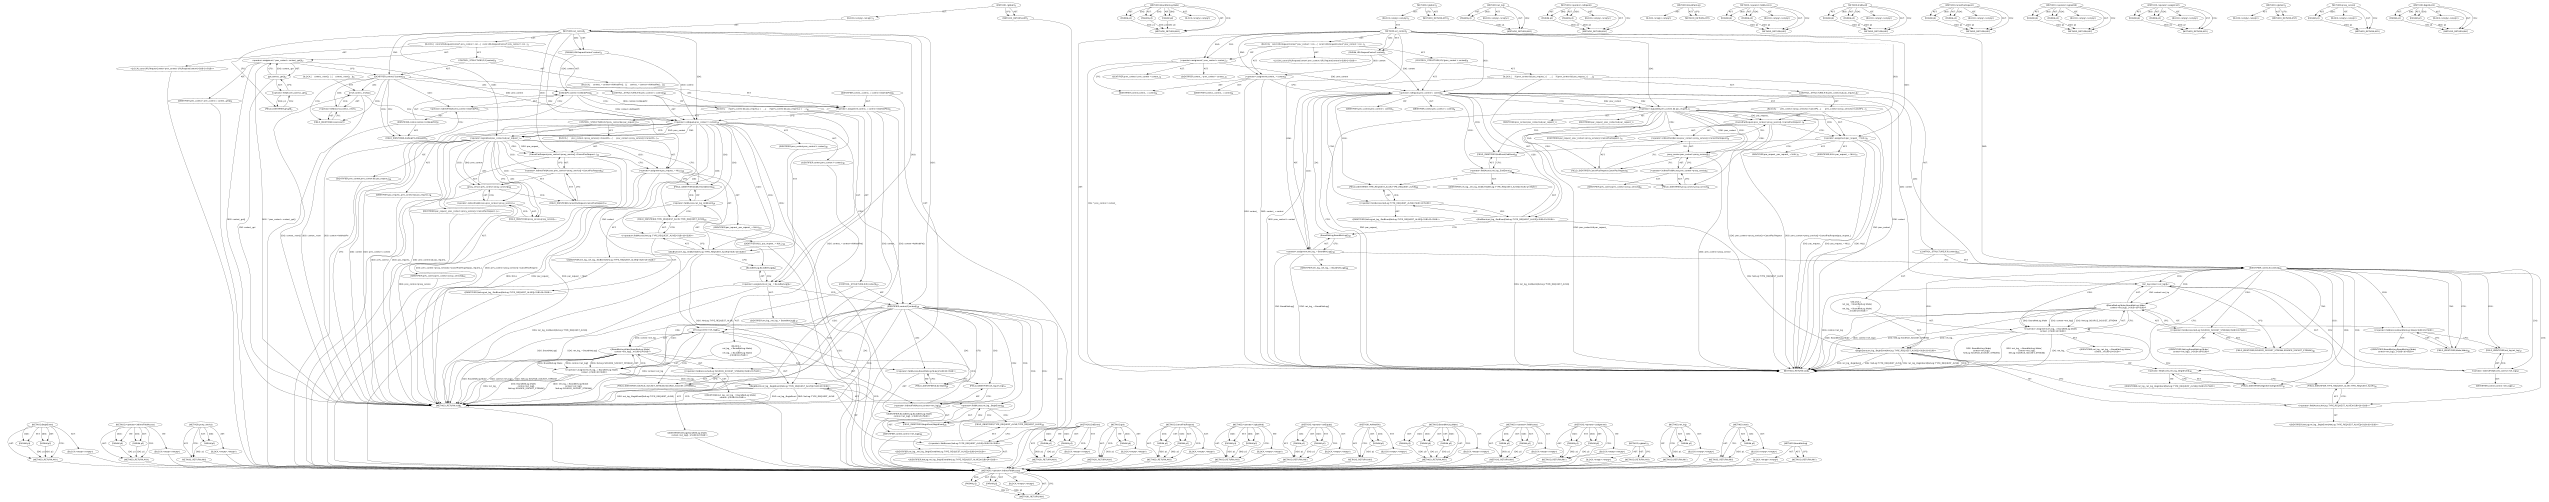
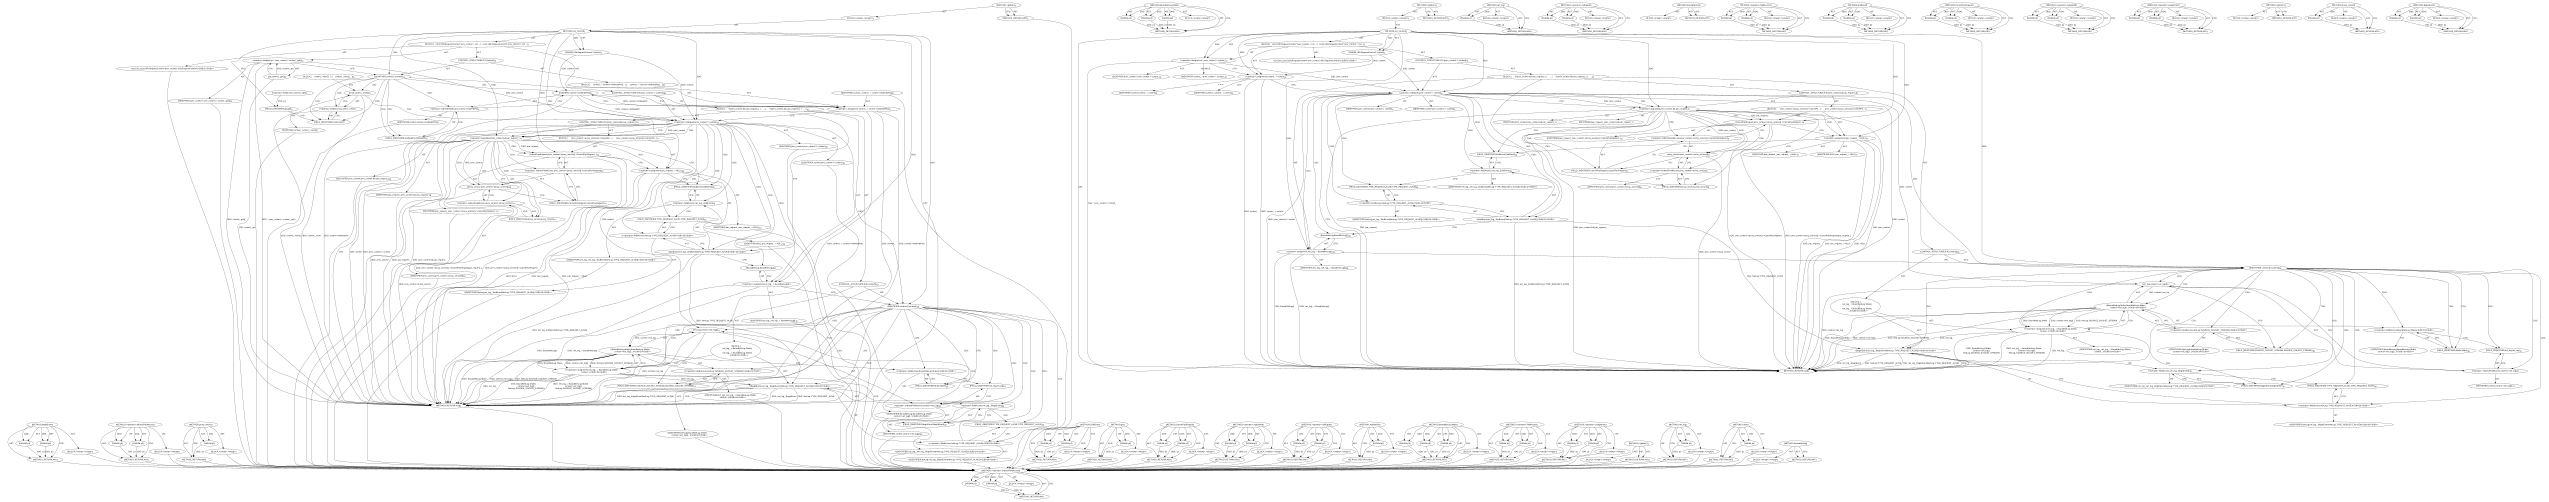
(1119, 68) -> (1228, 70)
(1206, 69) -> (1206, 69)
(277, 85) -> none
(286, 85) -> none
(1221, 85) -> (1221, 85)
(477, 97) -> (660, 104)
(287, 103) -> (300, 117)
none -> (300, 130)
(413, 130) -> (443, 128)
